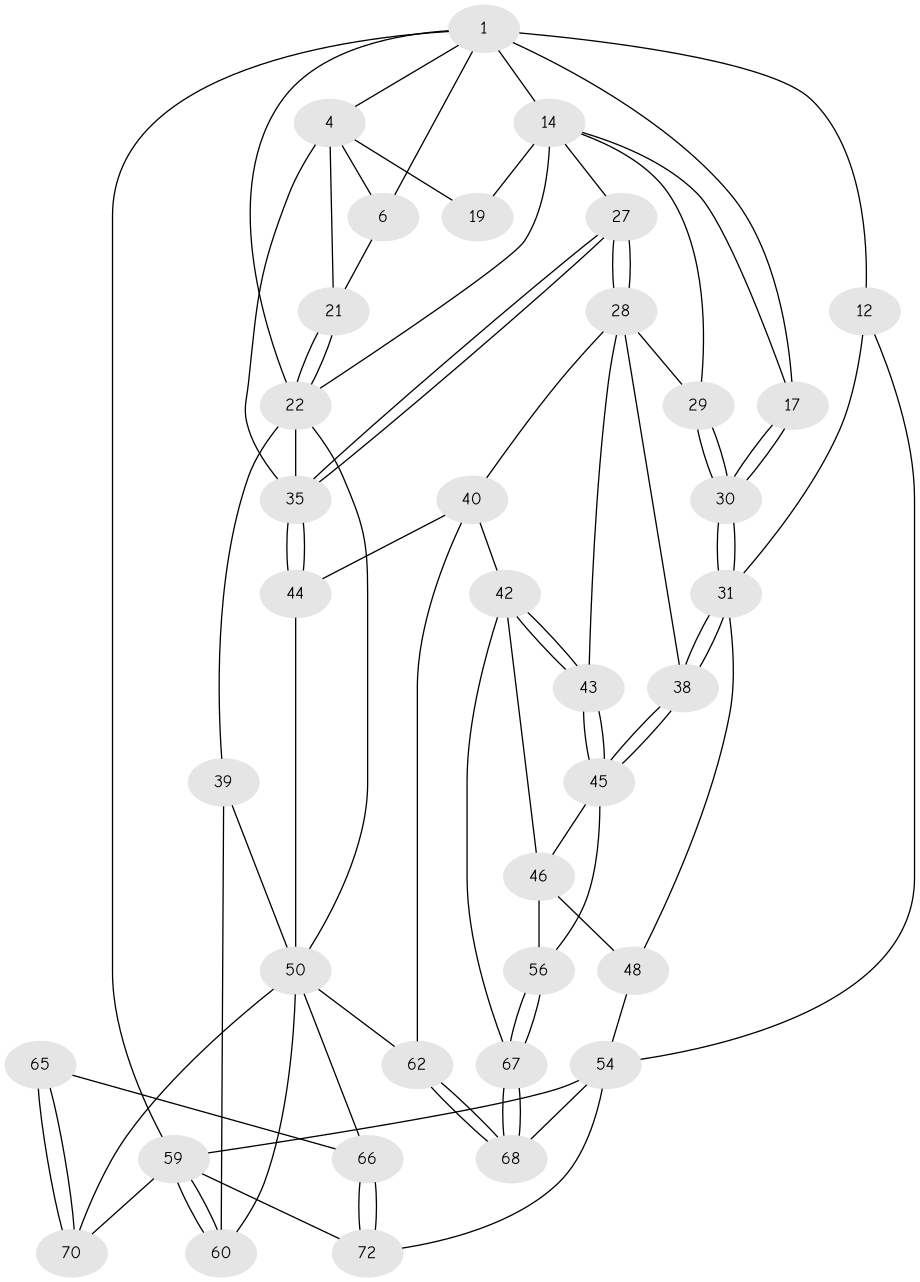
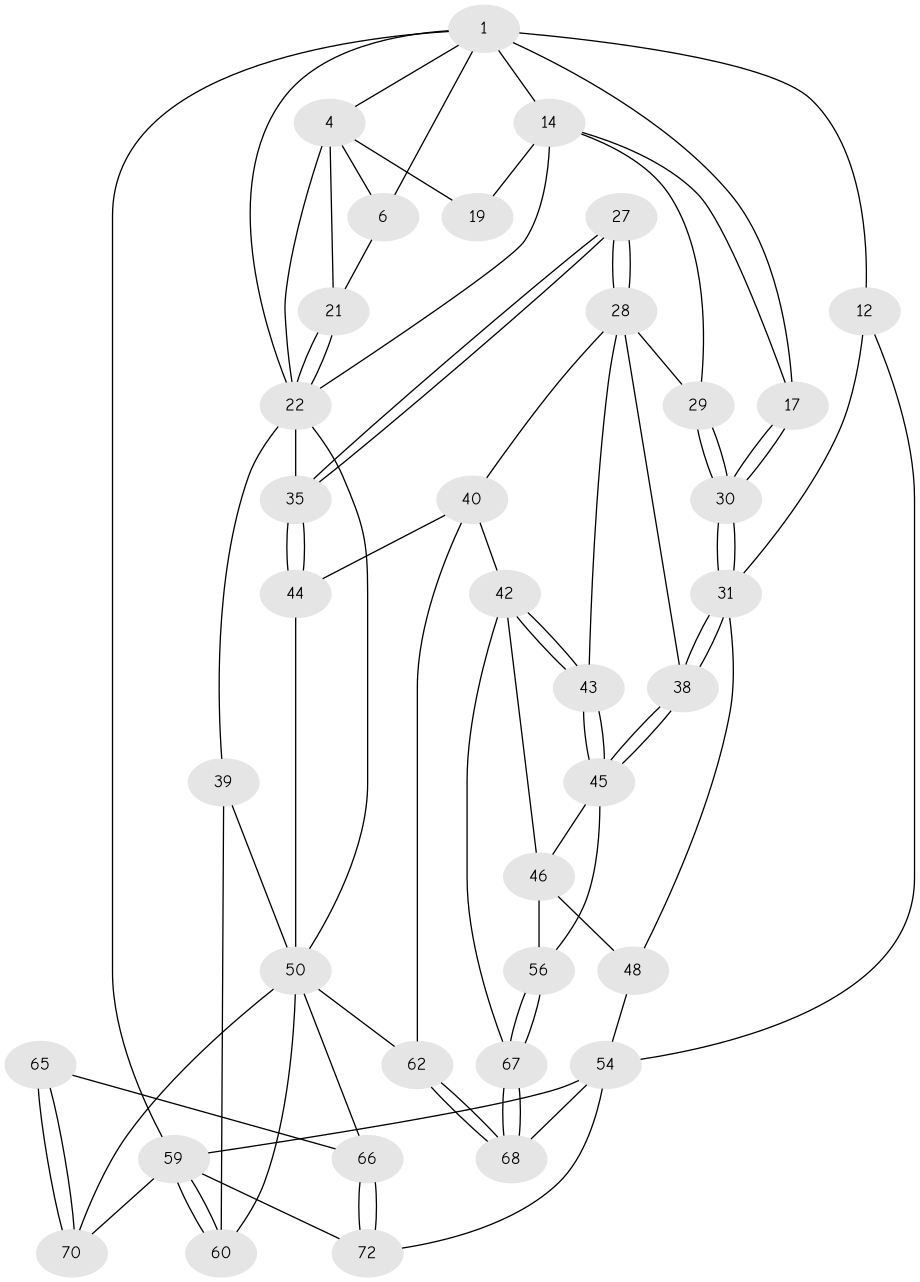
(585, 170) -> none
(255, 319) -> (291, 262)
